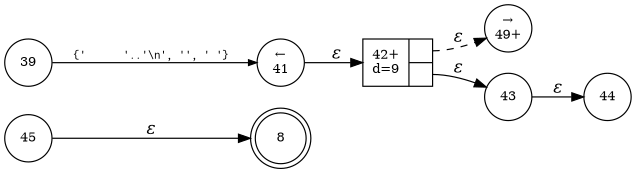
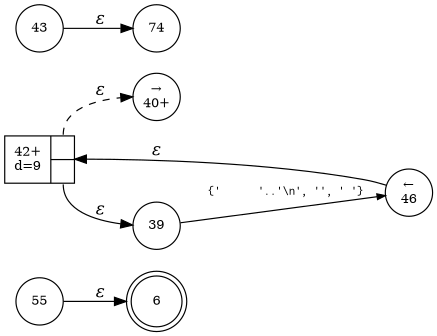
(508, 28) -> (157, 97)
(281, 63) -> (409, 193)
(454, 77) -> (84, 214)
(608, 97) -> (157, 28)
(28, 138) -> (40, 301)
(281, 138) -> (157, 301)
